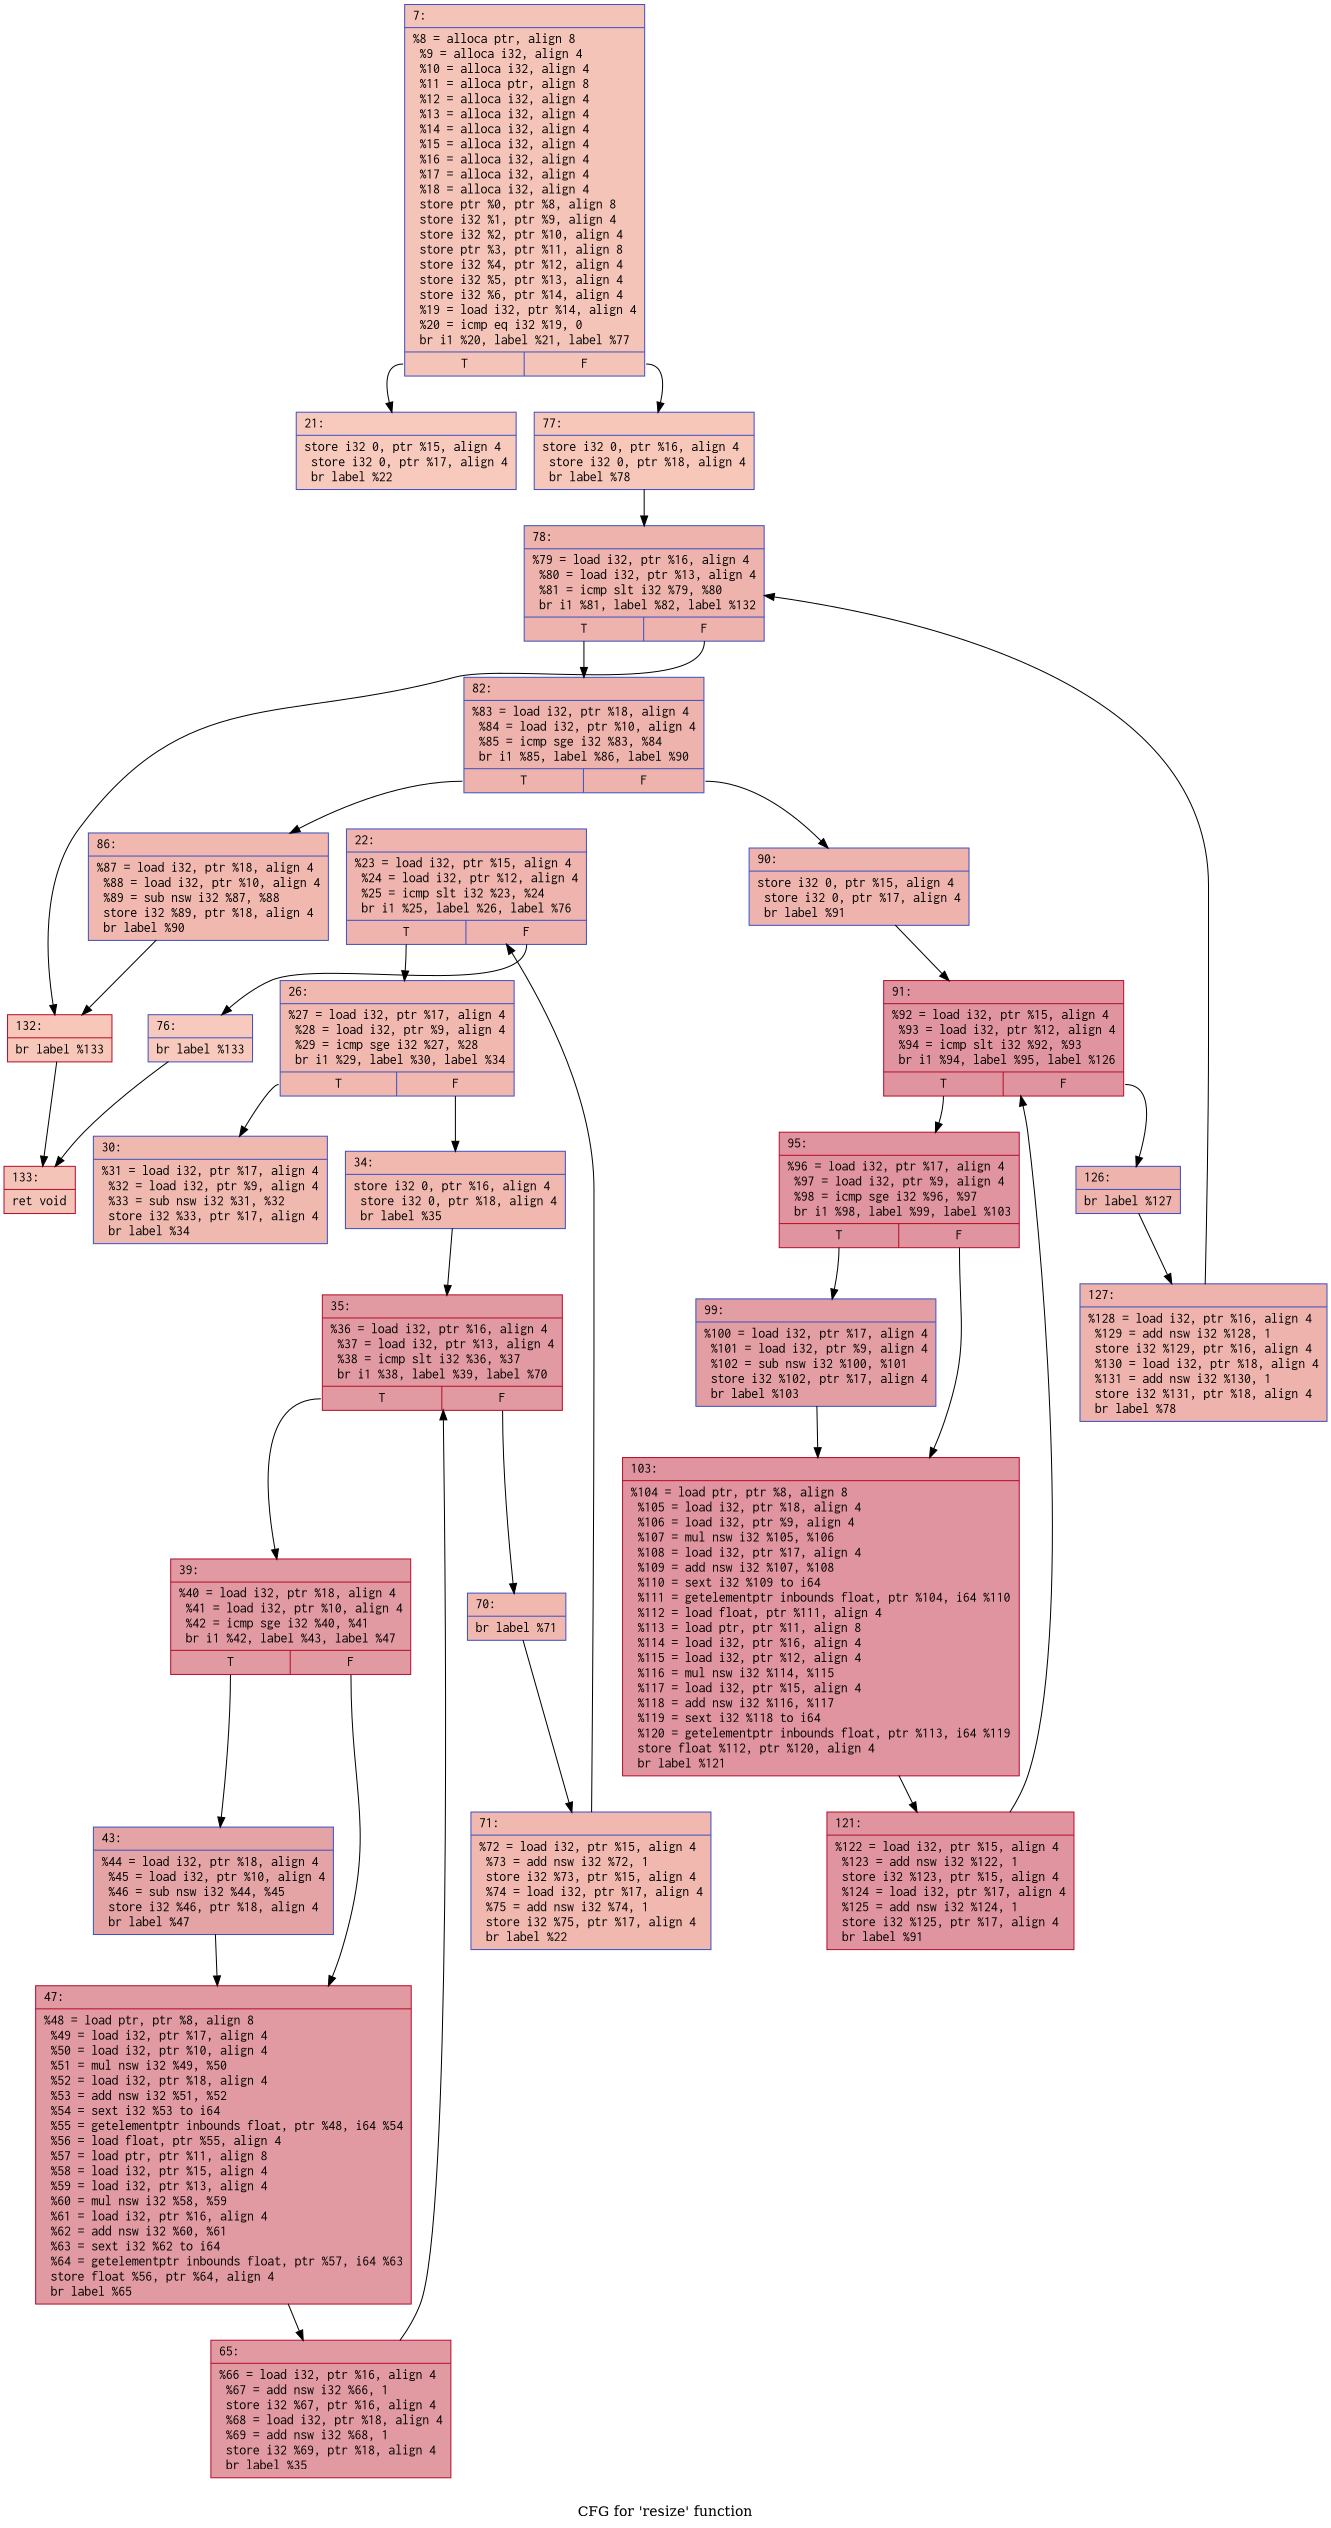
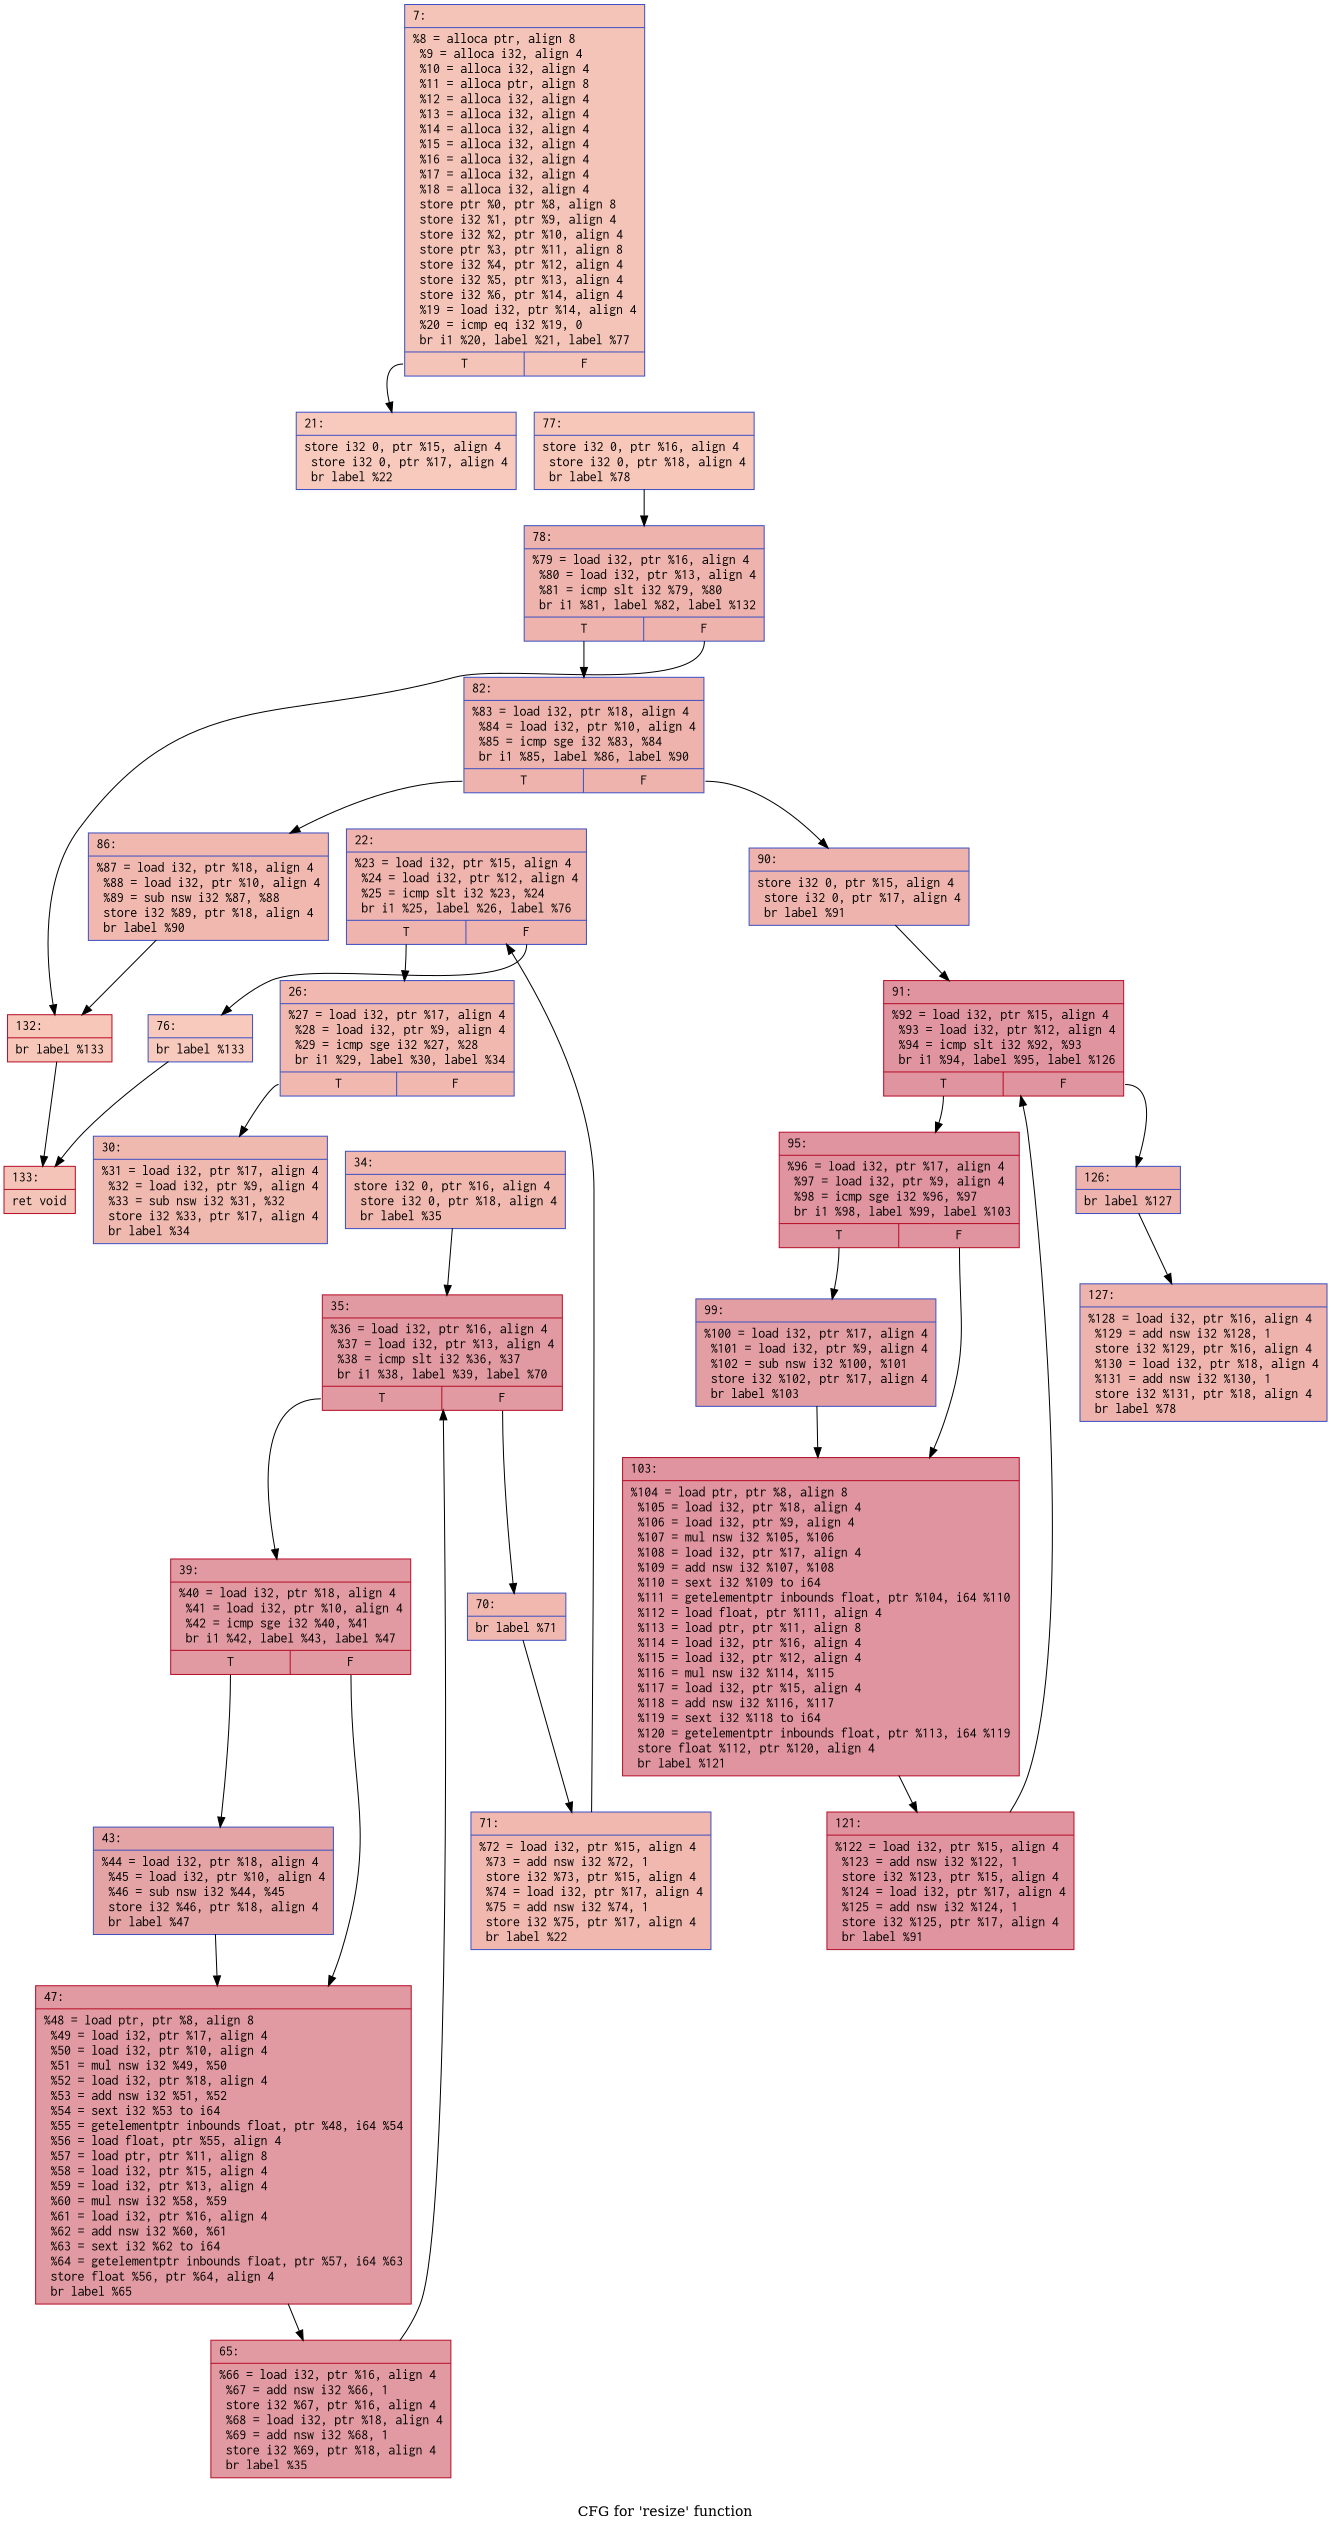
(662, 379) -> none
(1189, 805) -> none
(455, 1119) -> none
